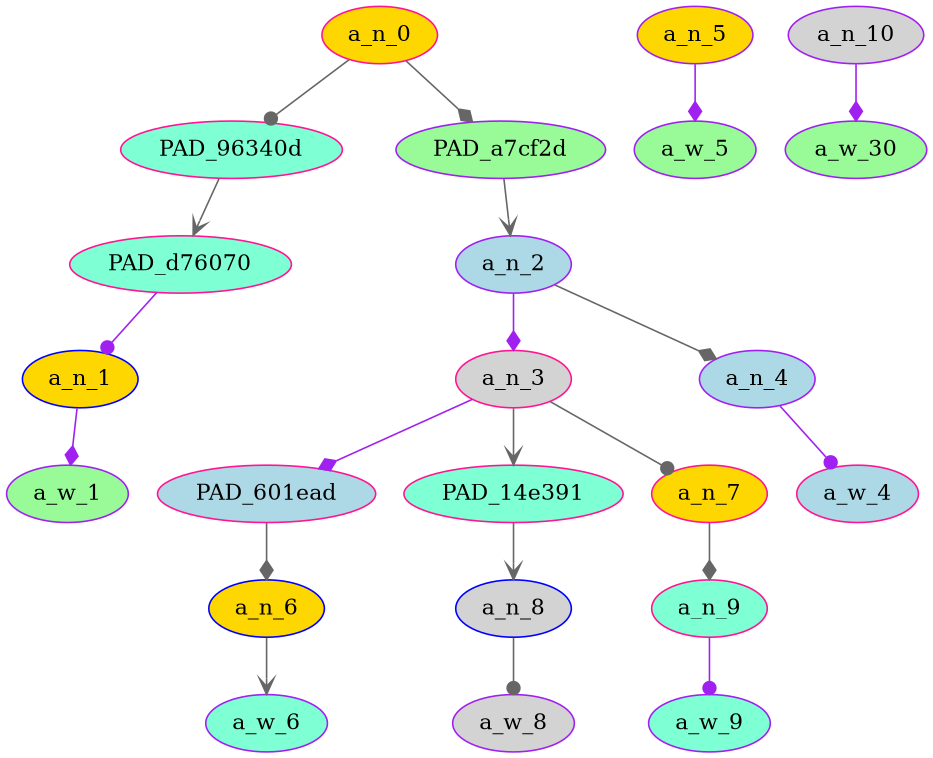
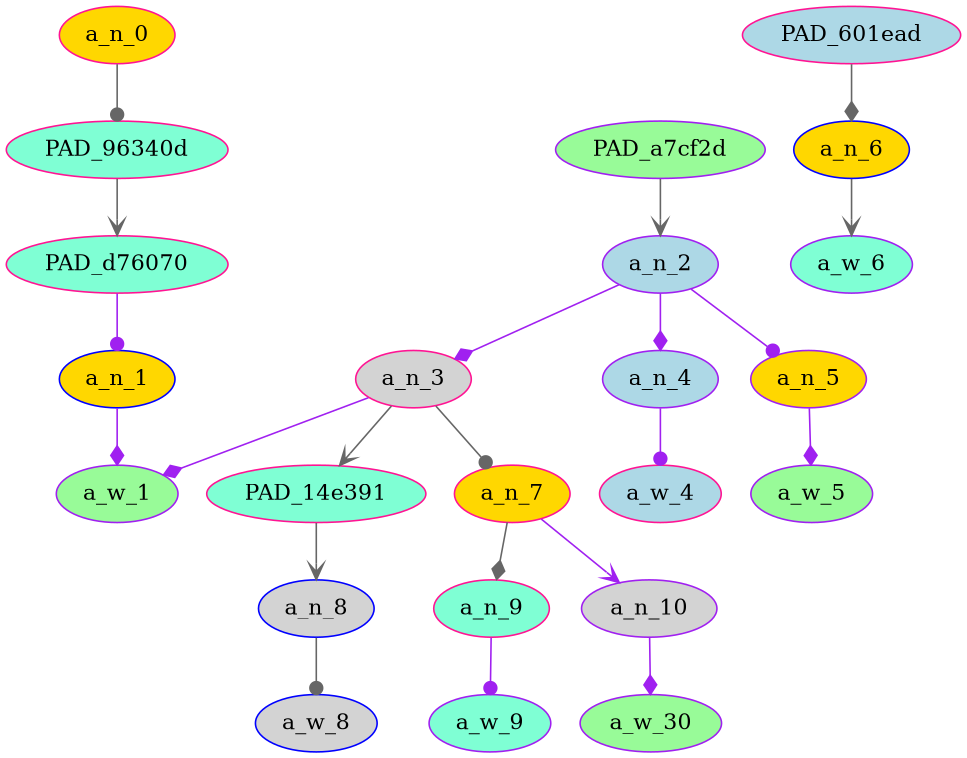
(432, 85) -> none
(626, 318) -> (660, 312)
none -> (729, 318)
(404, 430) -> (275, 433)
none -> (574, 546)
(514, 723) -> (316, 723)
